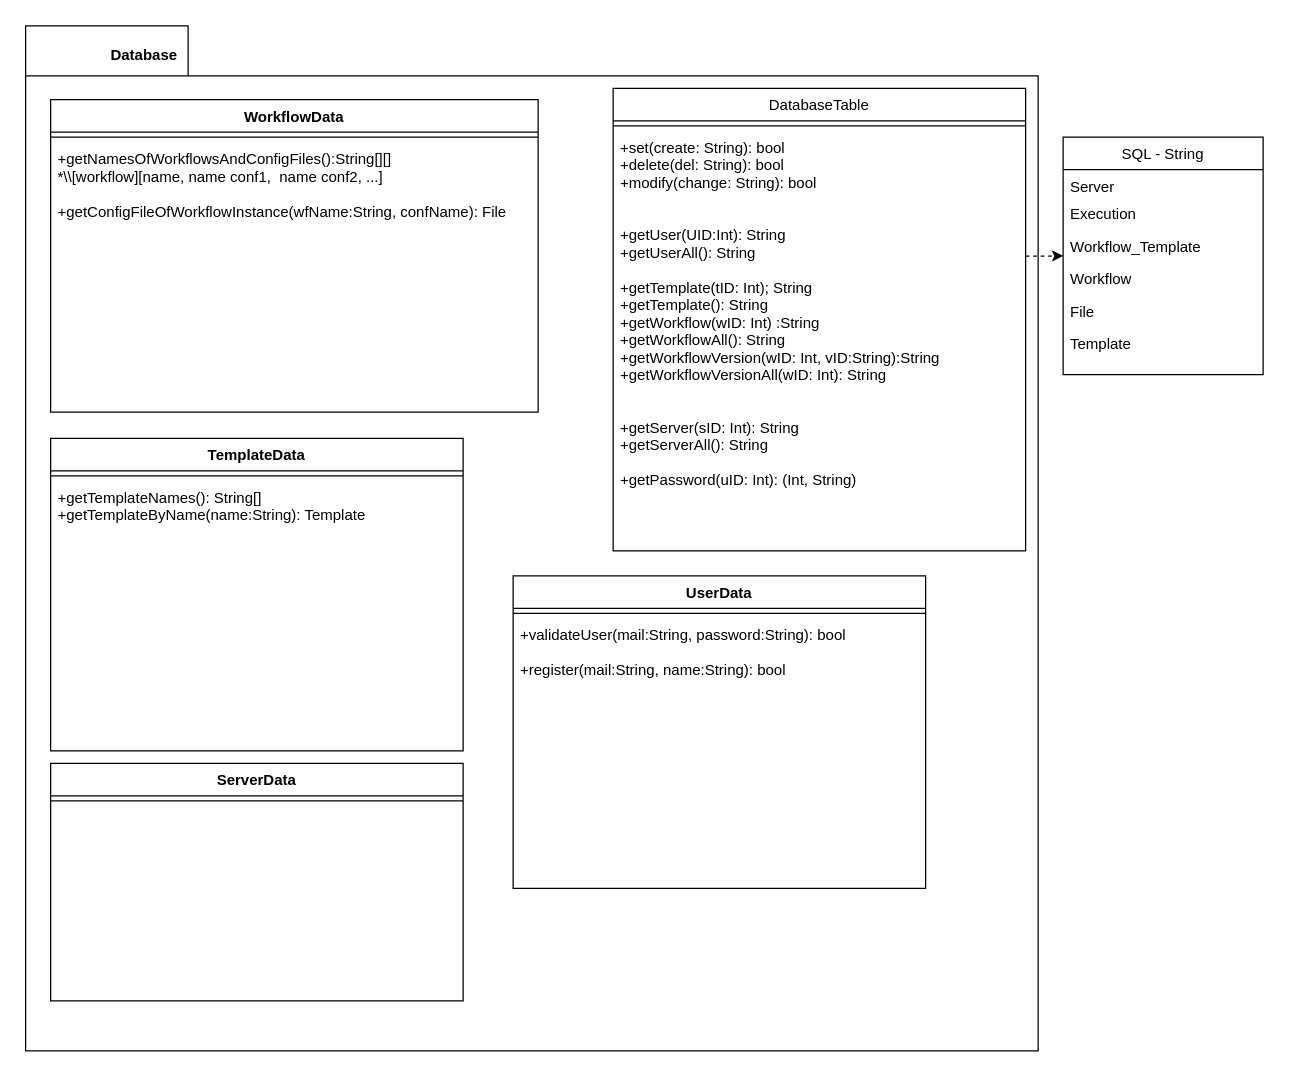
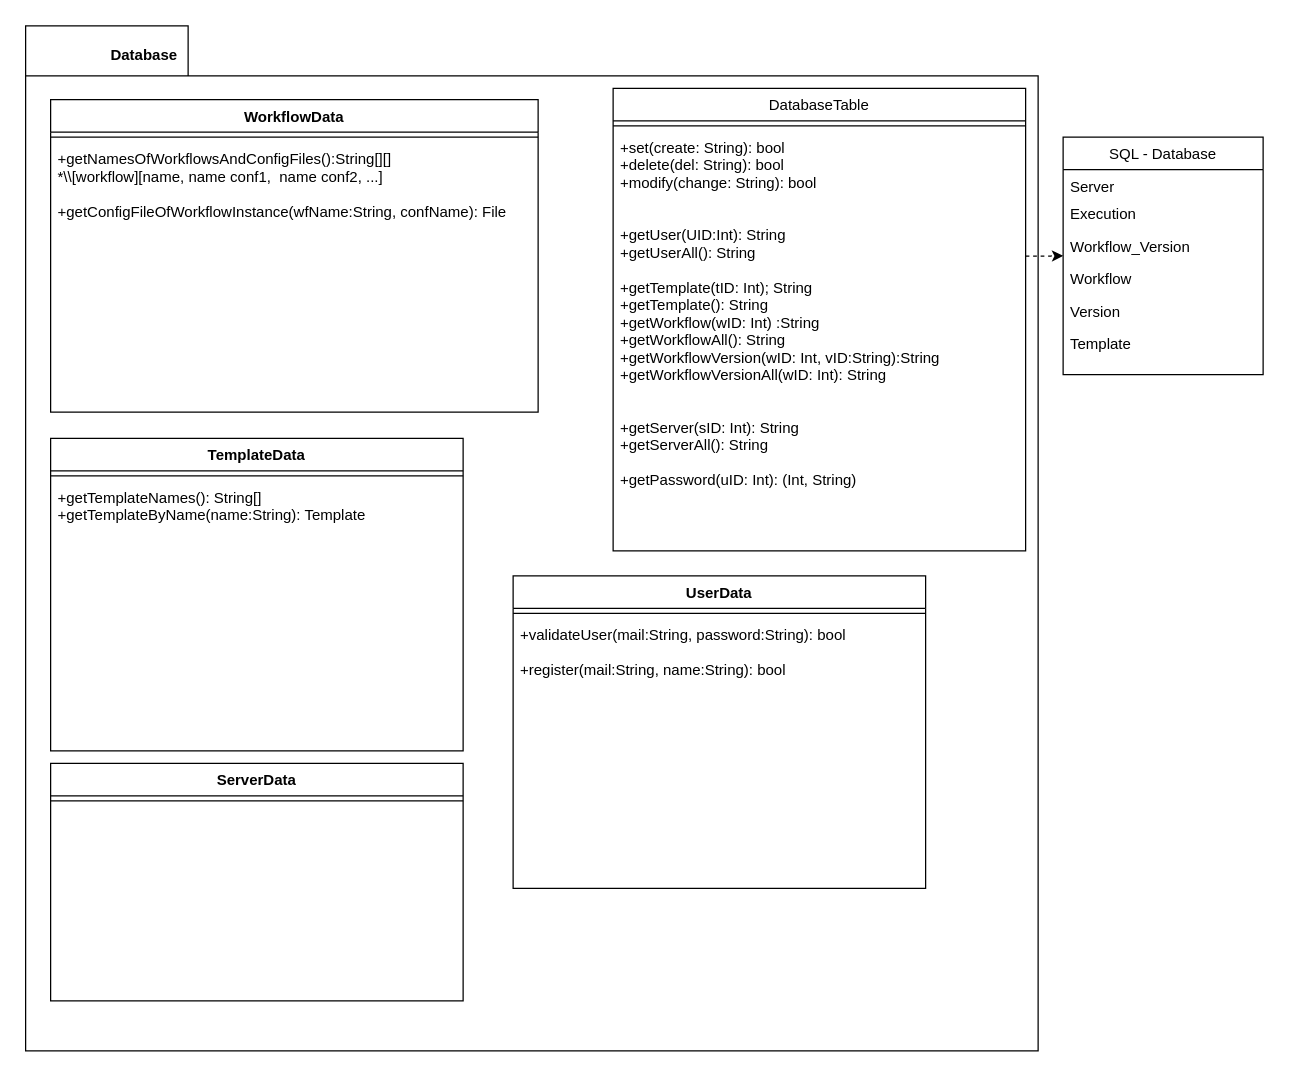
(1163, 154) -> (1163, 154)
(1138, 246) -> (1133, 246)
(1083, 311) -> (1097, 311)
